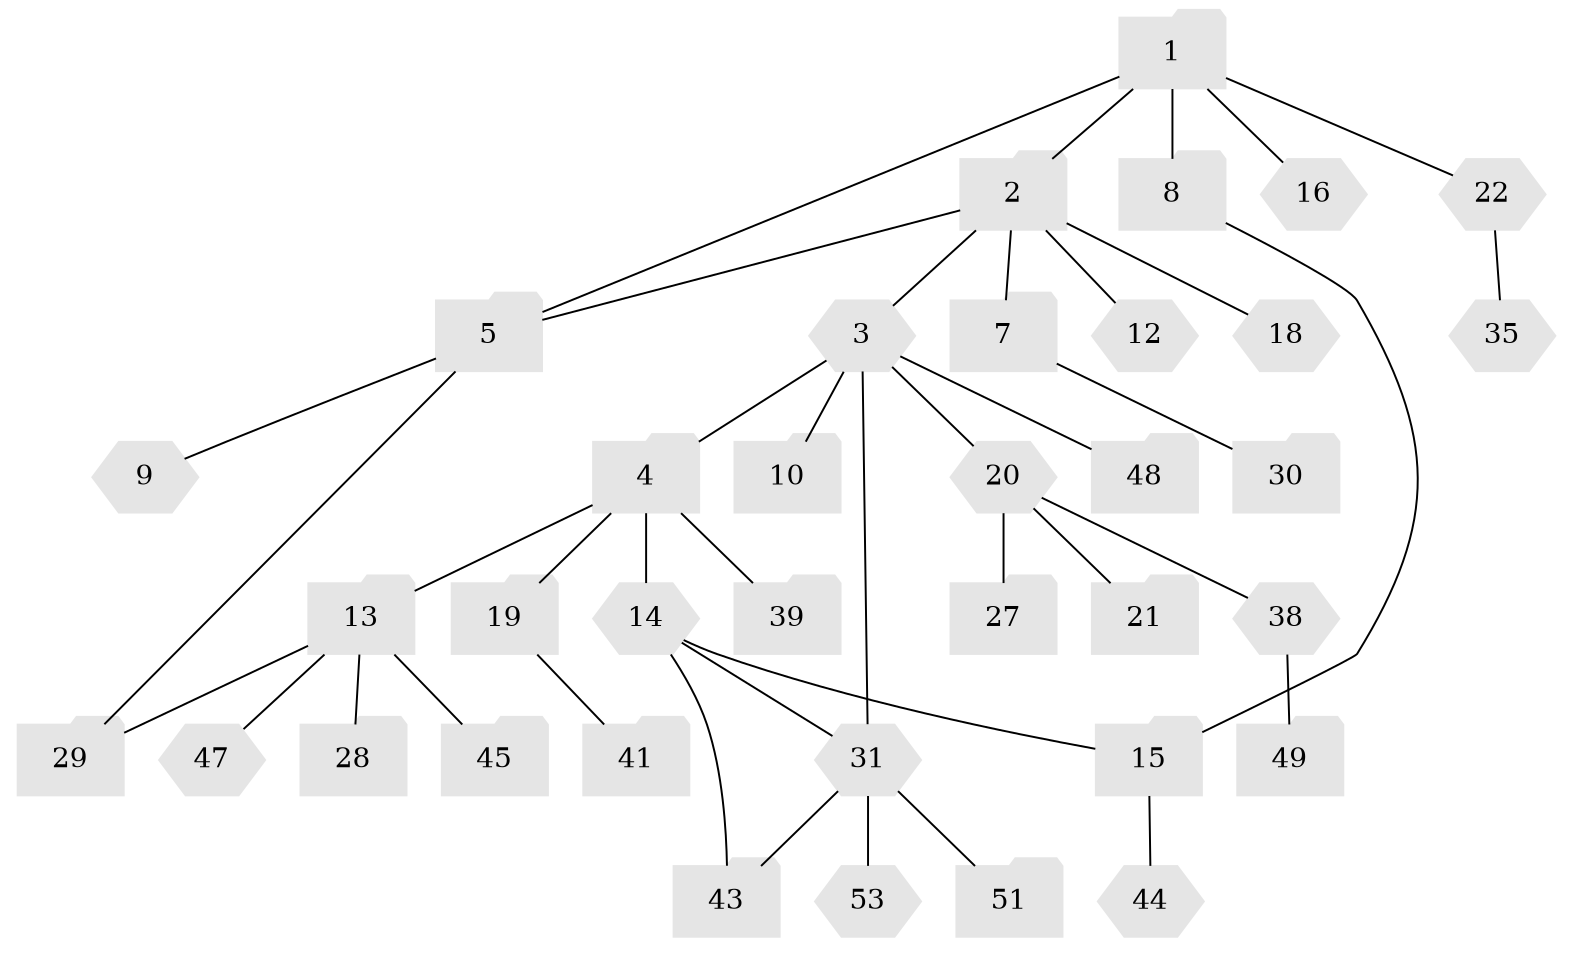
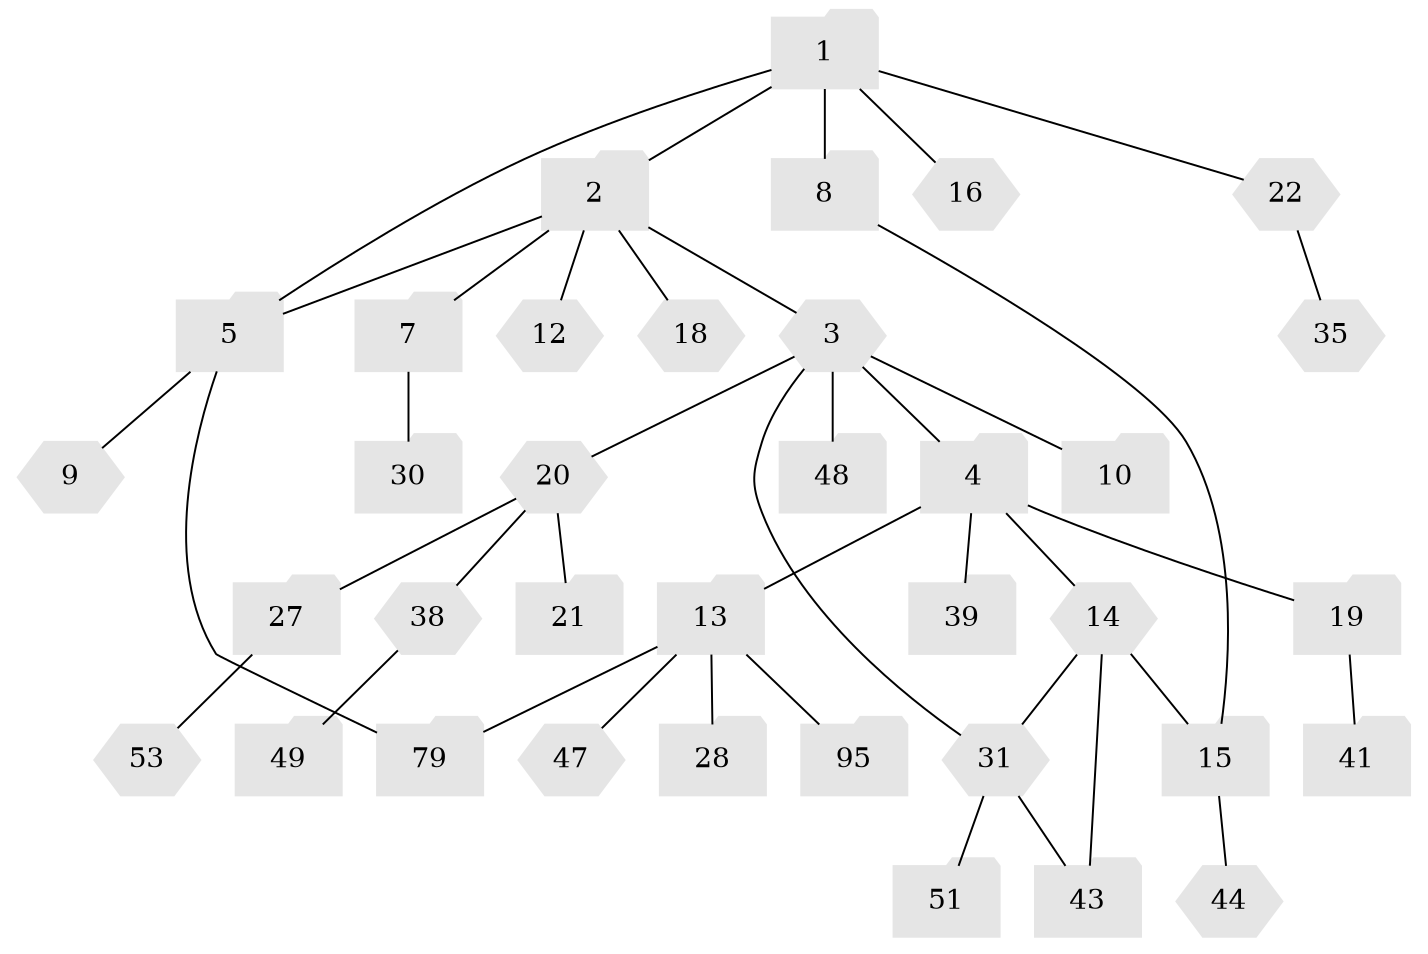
(71, 760) -> (430, 760)
(495, 760) -> (854, 760)
(868, 831) -> (215, 691)
